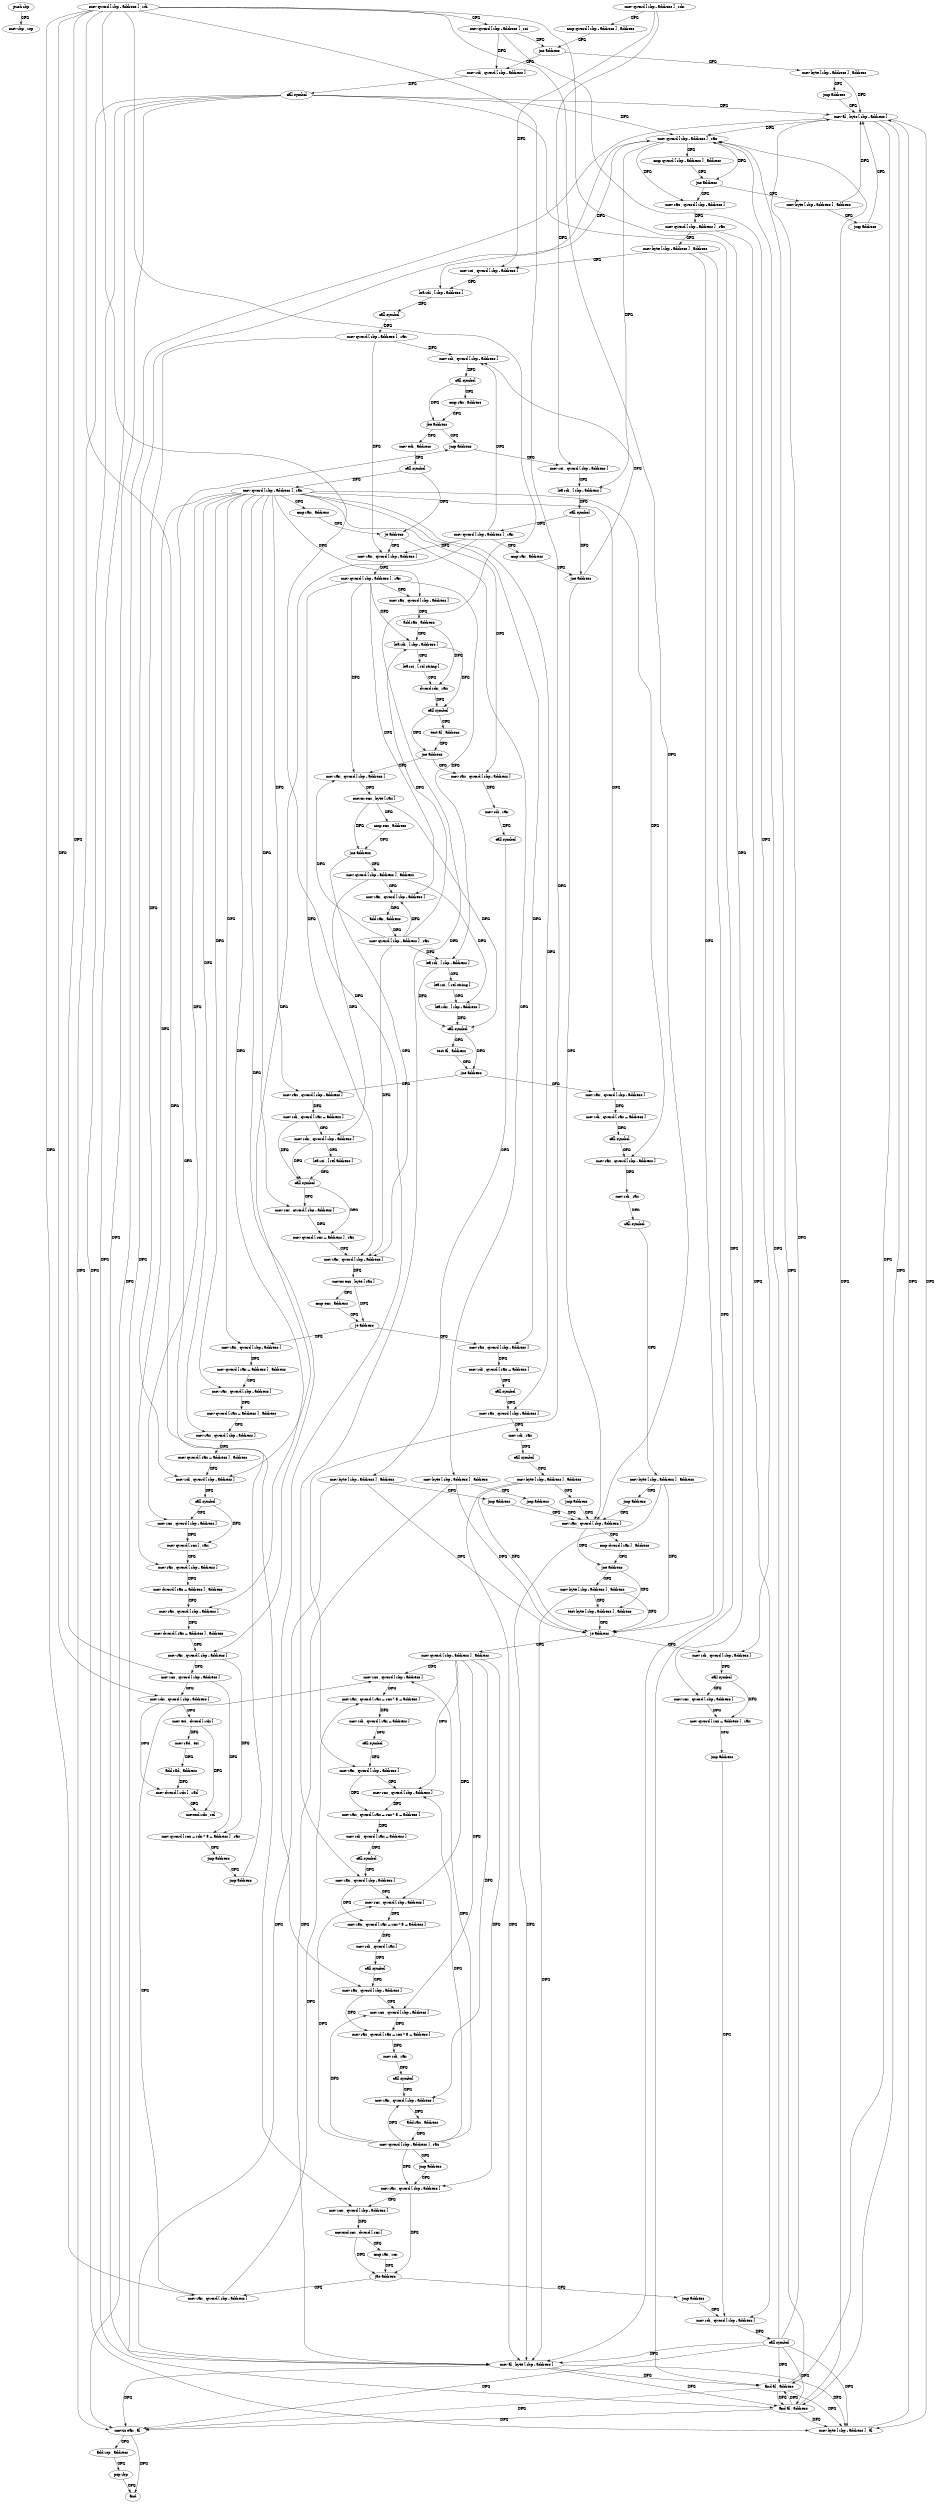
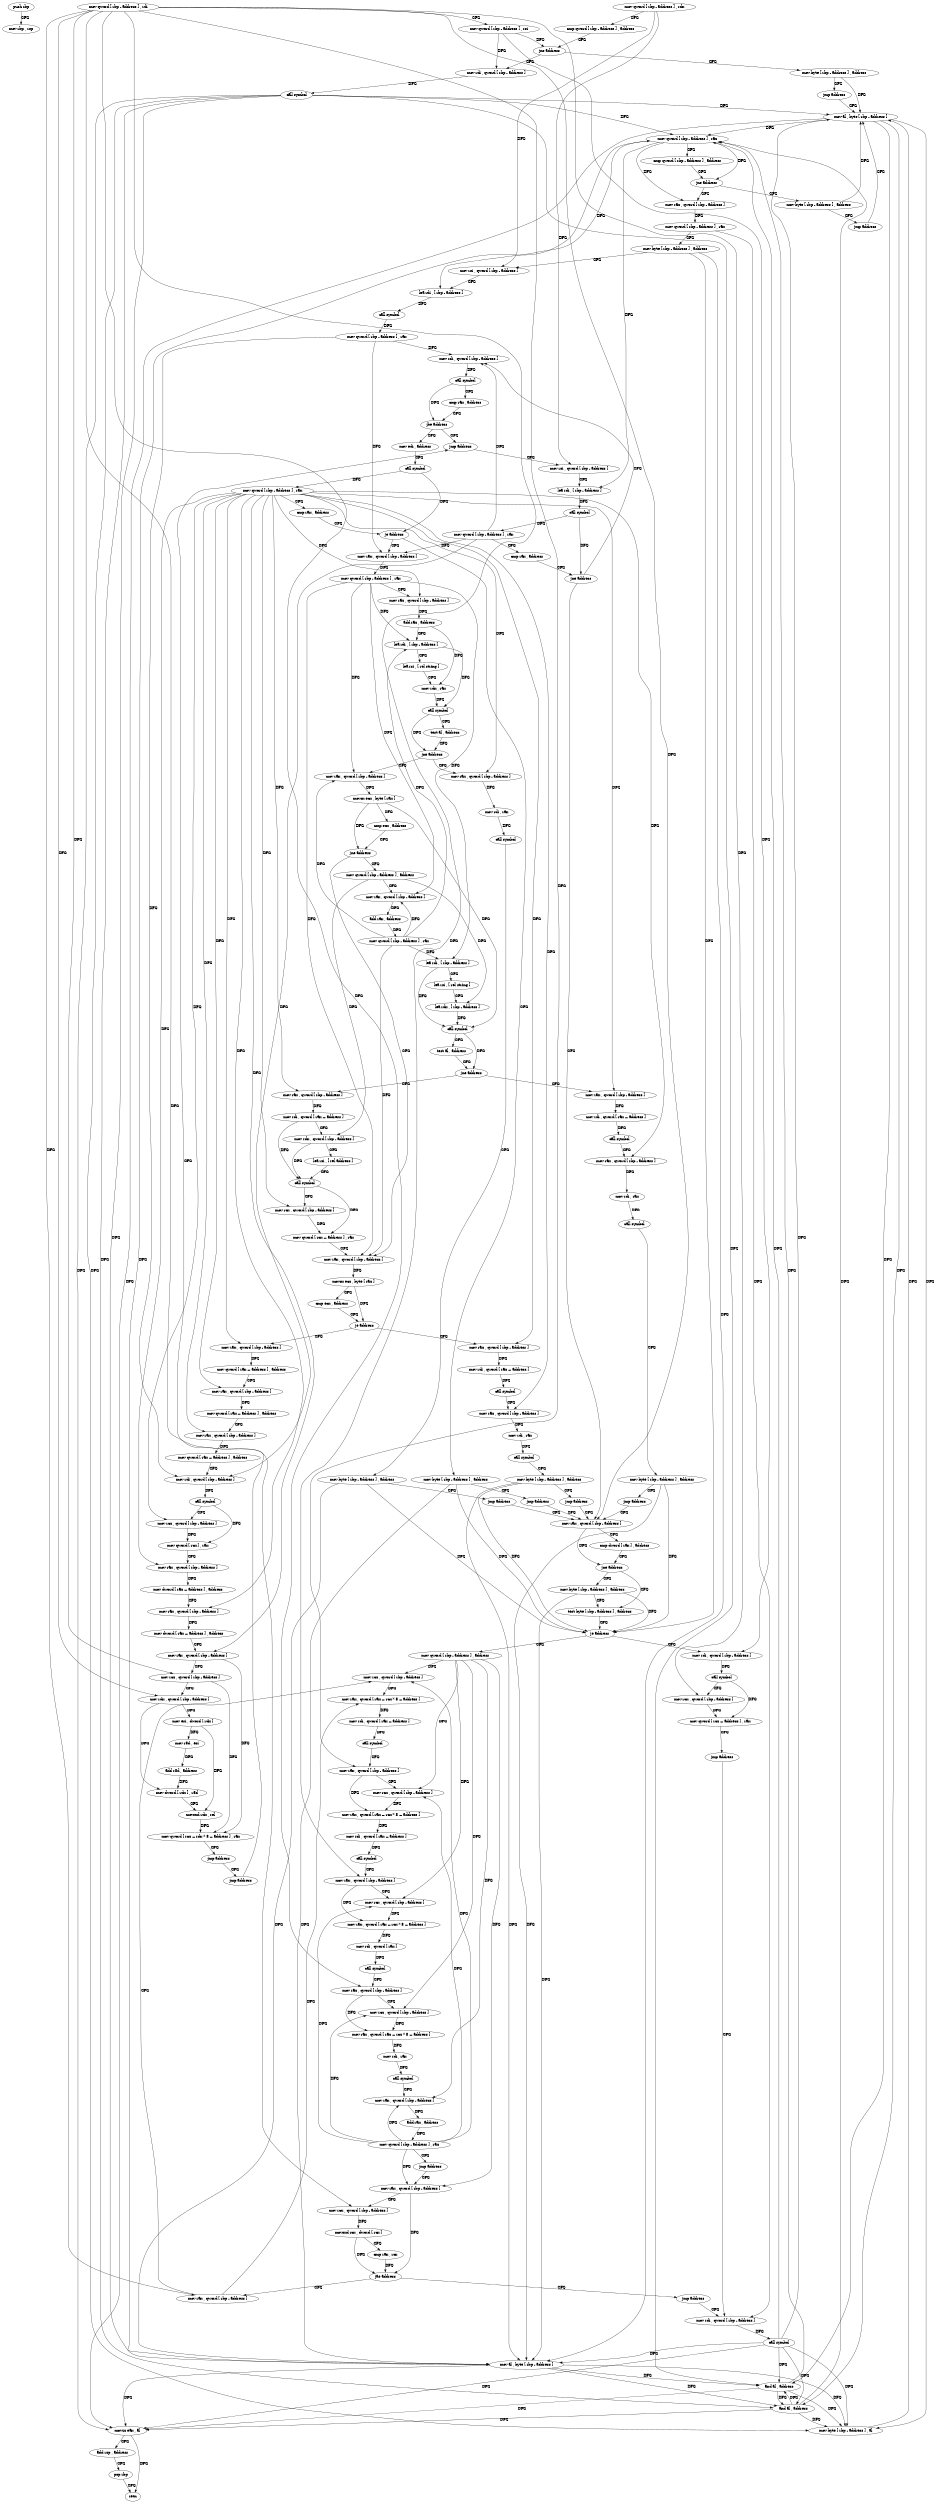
(434, 689) -> (434, 689)
none -> (200, 1825)
(389, 2266) -> (389, 2266)
(133, 2497) -> (133, 2497)
